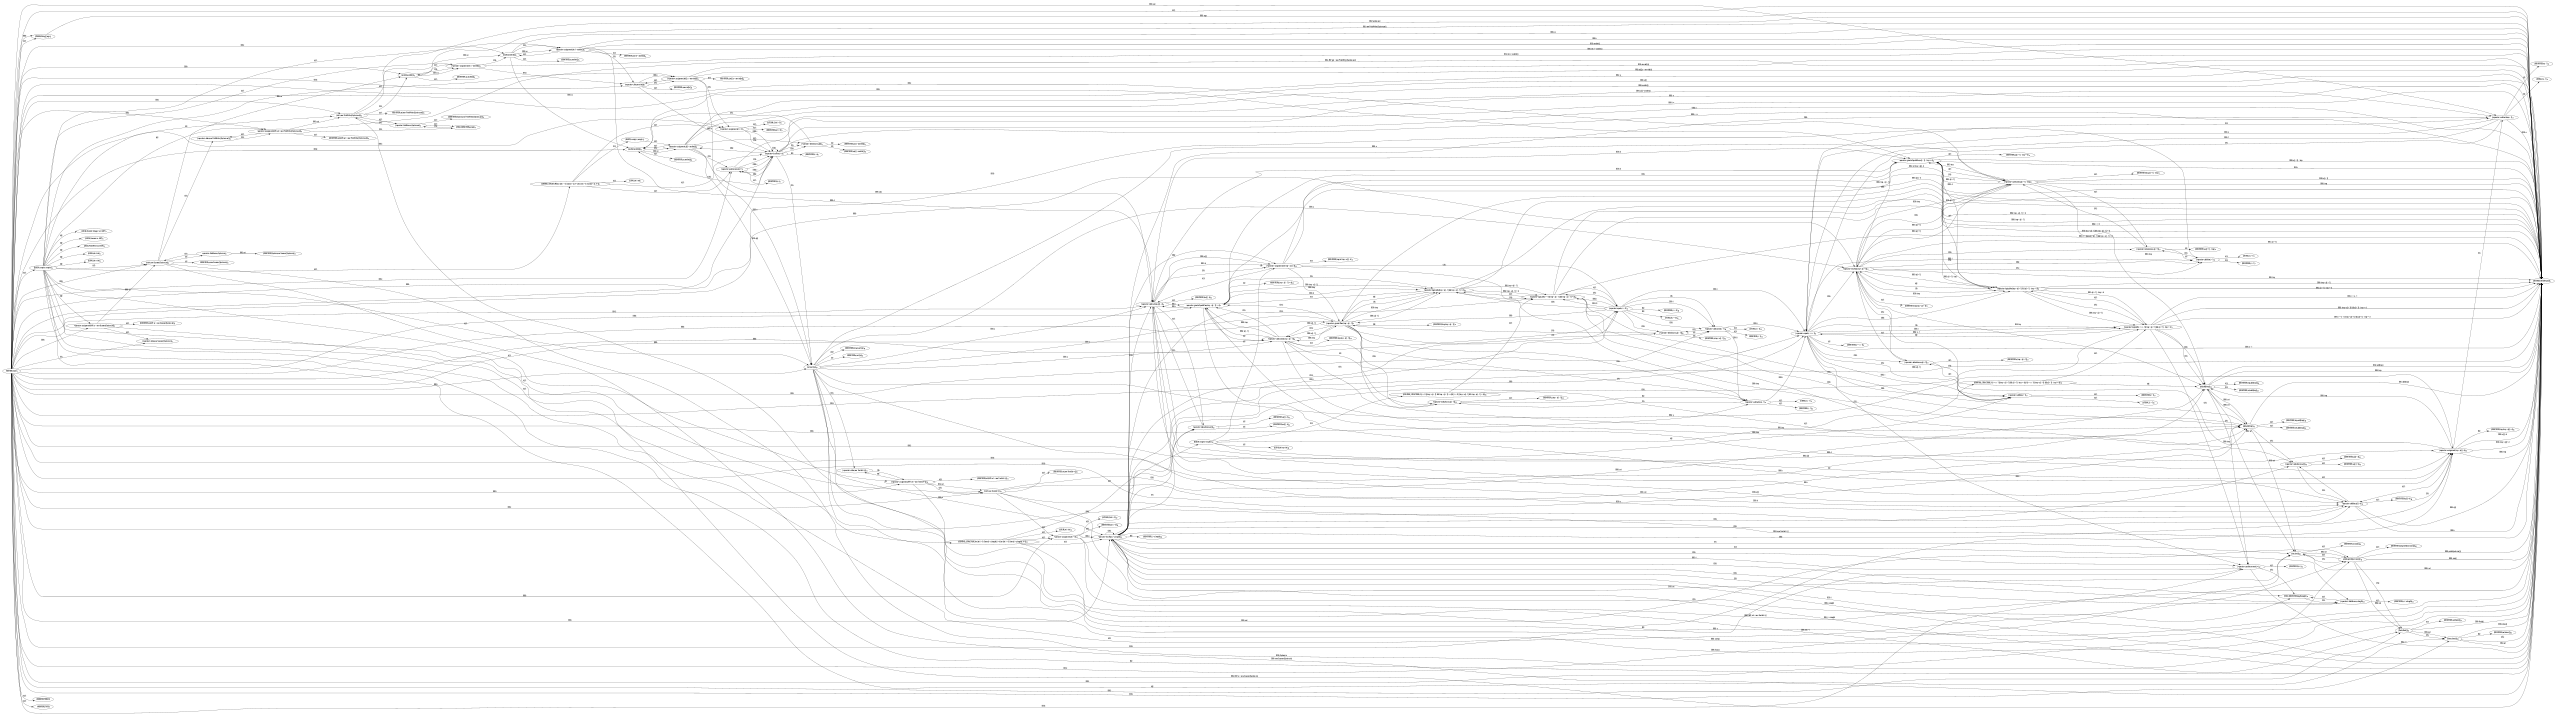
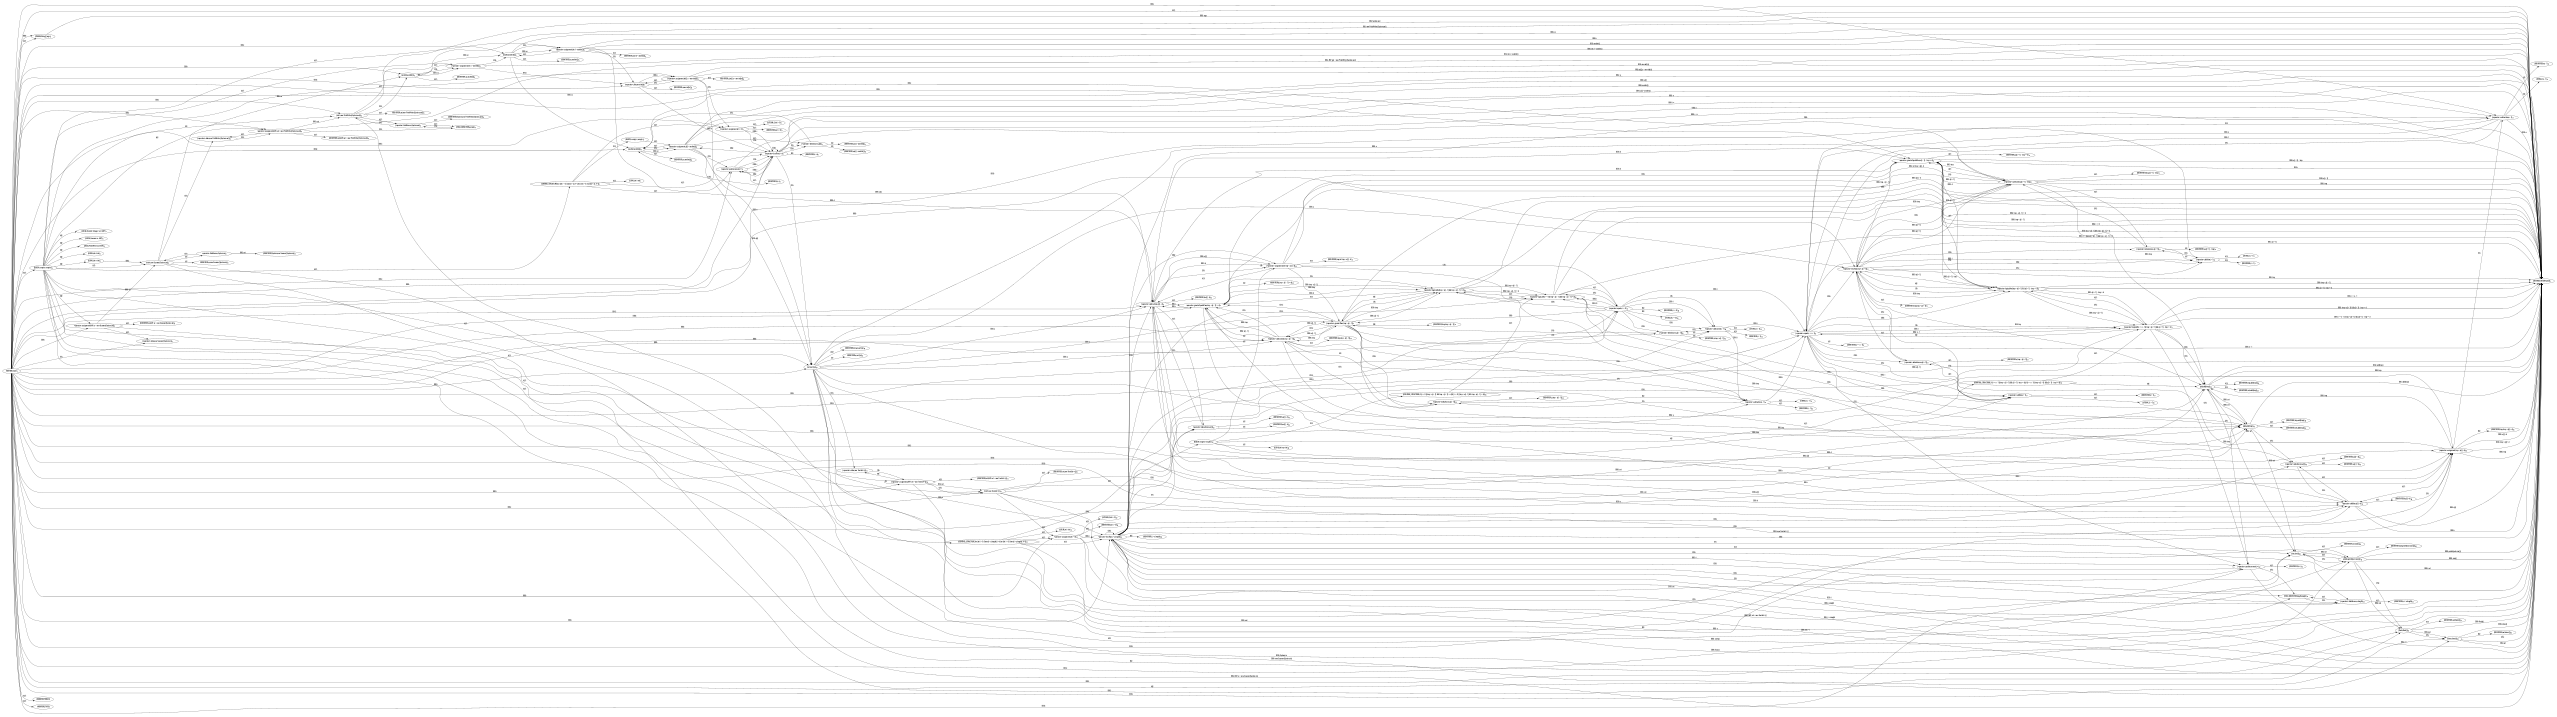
(1152, 4) -> (1152, 4)
(43, 288) -> (122, 262)
